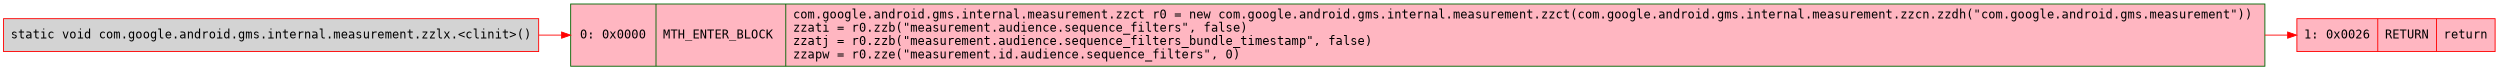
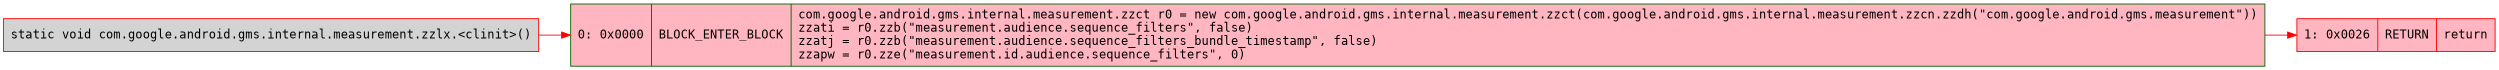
(718, 35) -> (721, 35)
